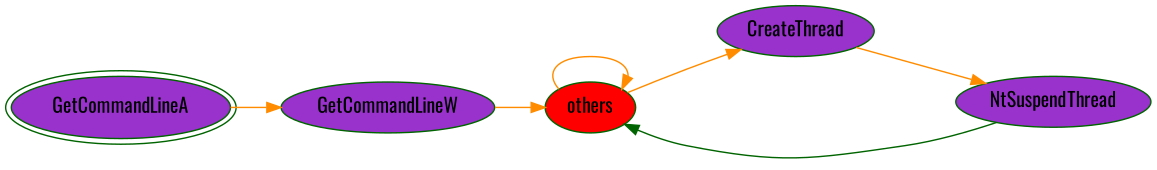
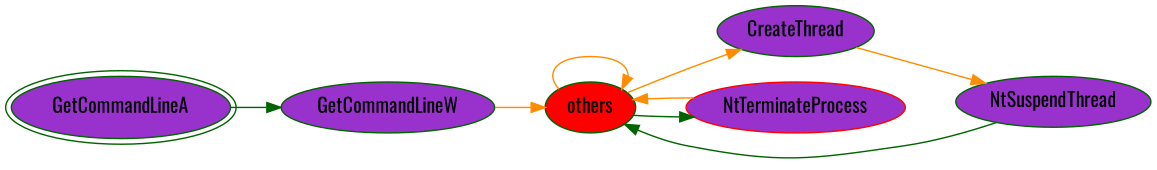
(248, 107) -> (248, 107)
none -> (796, 107)
